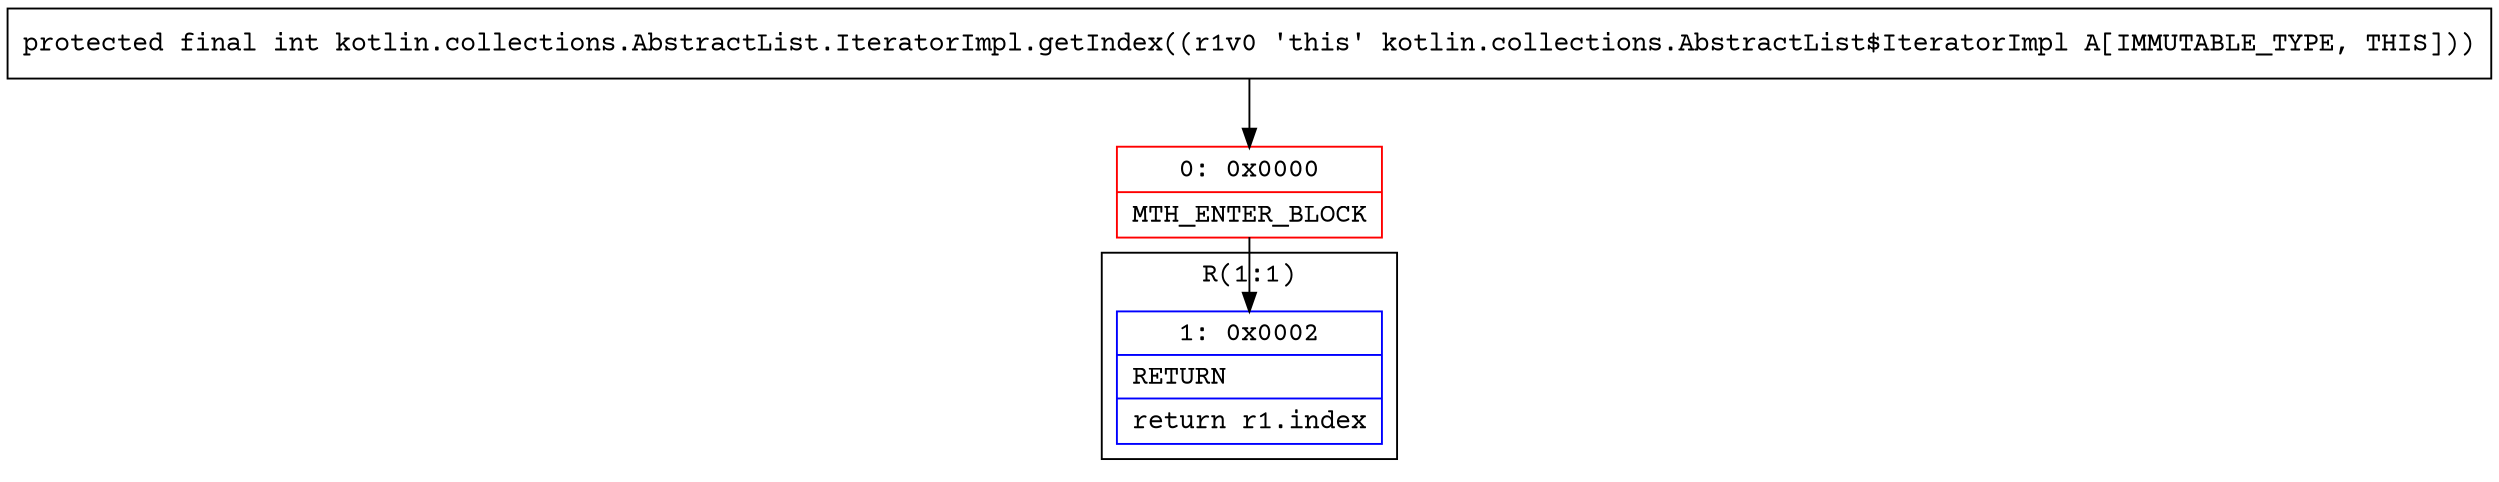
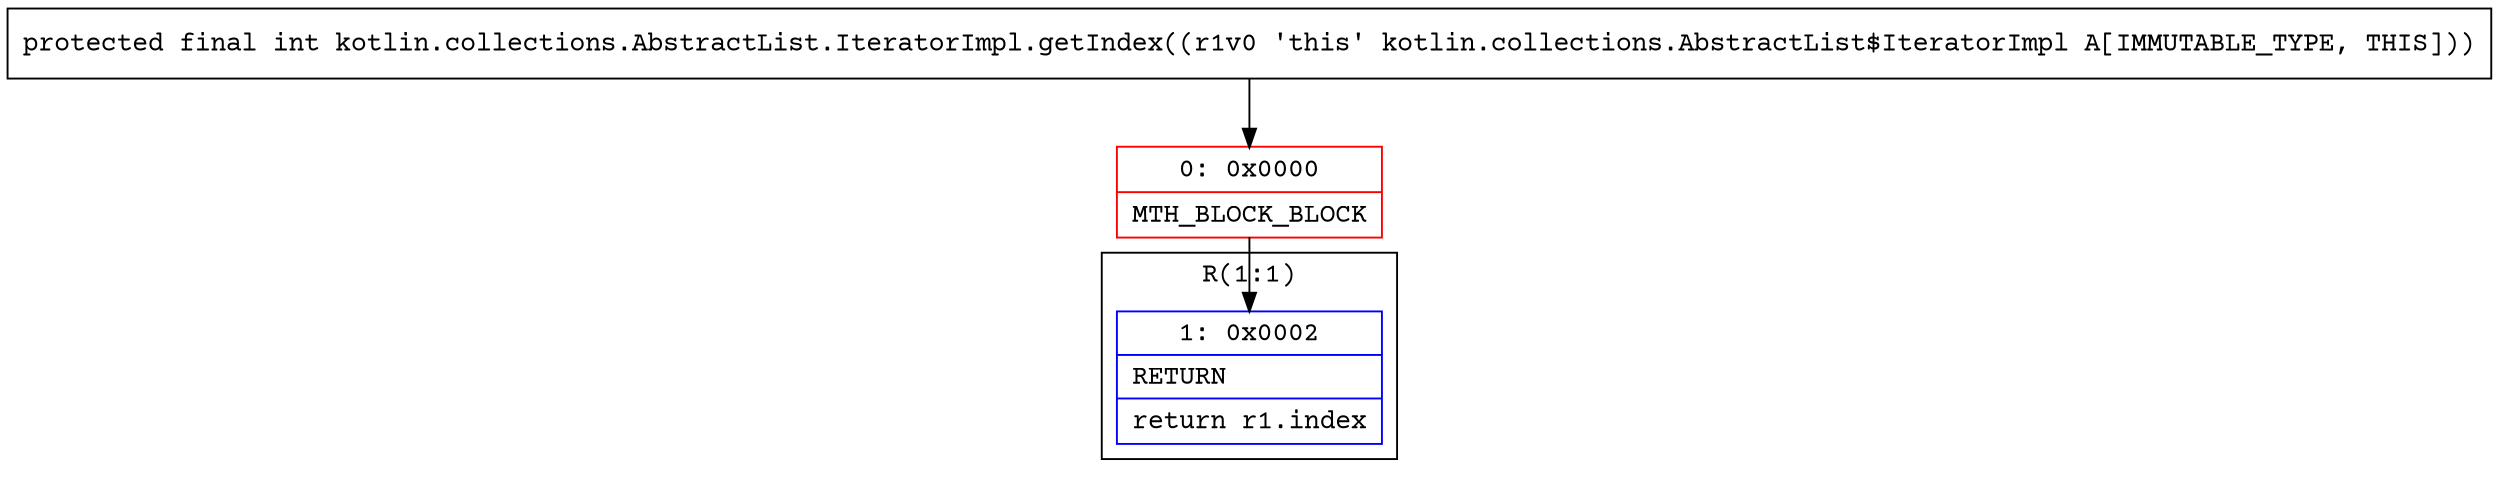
(1249, 214) -> (1249, 214)
